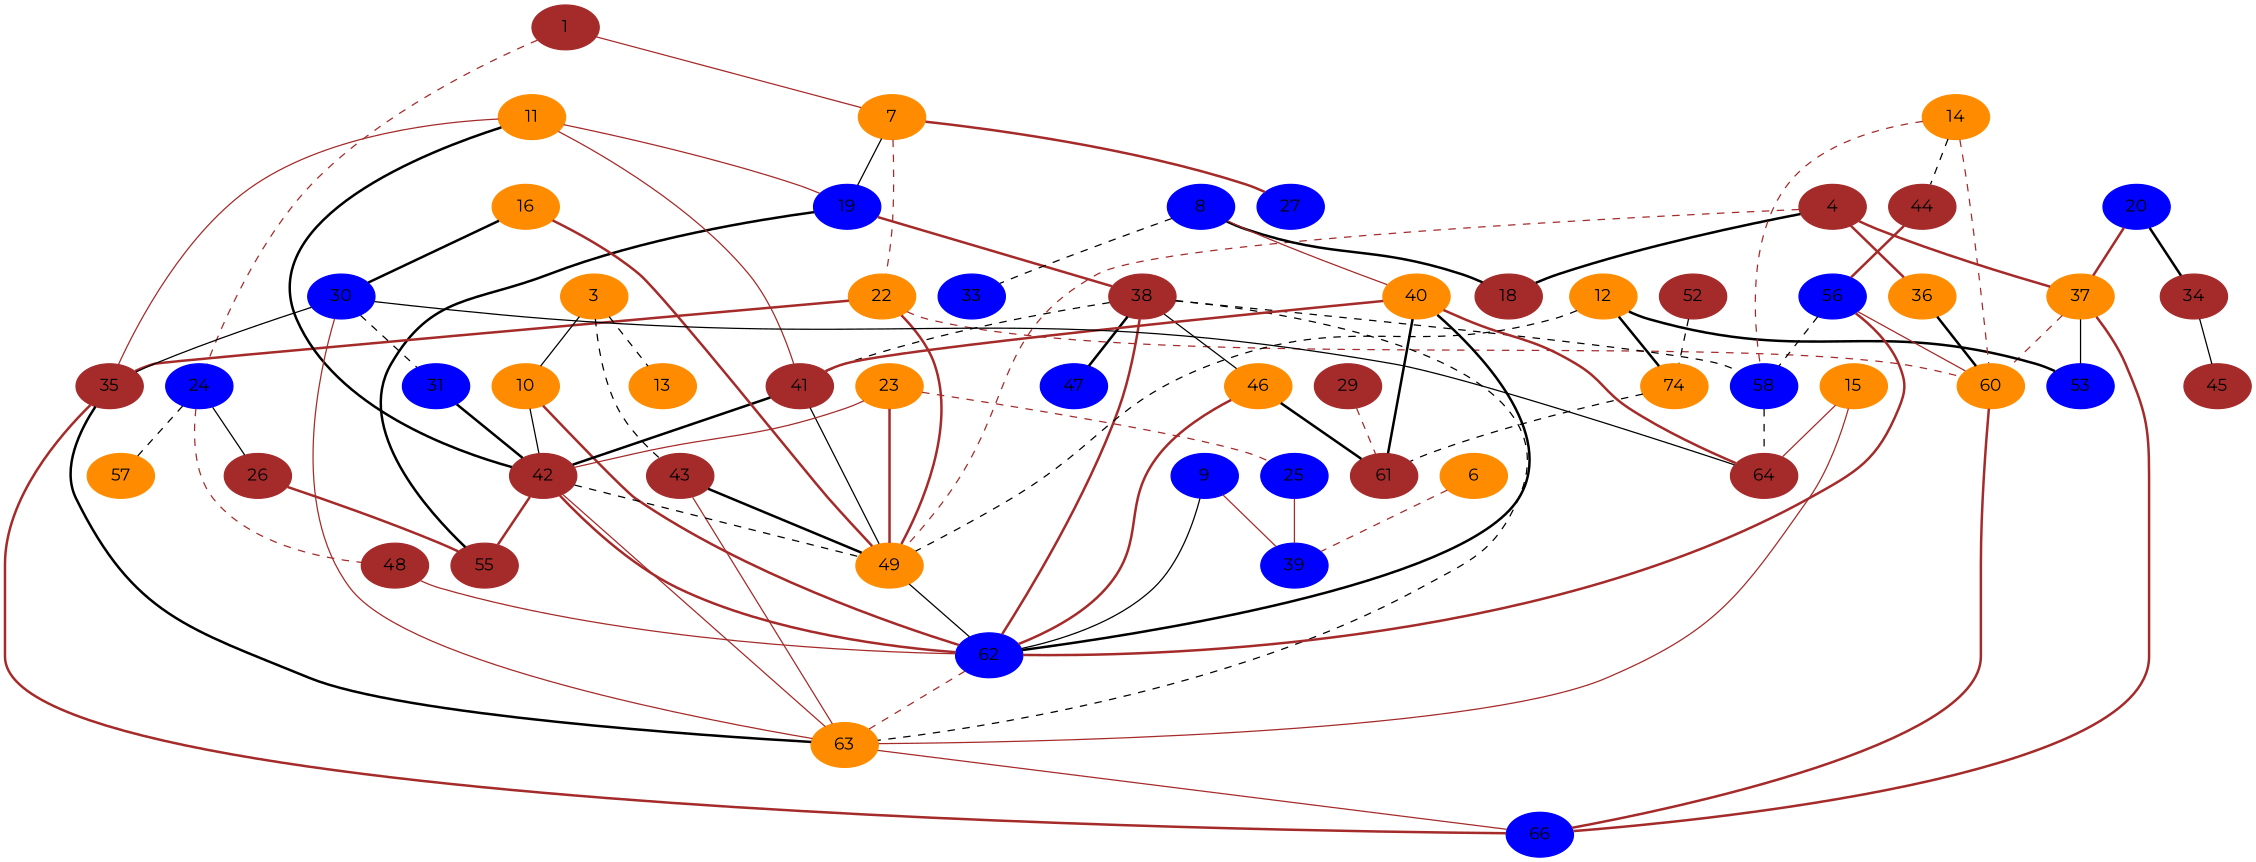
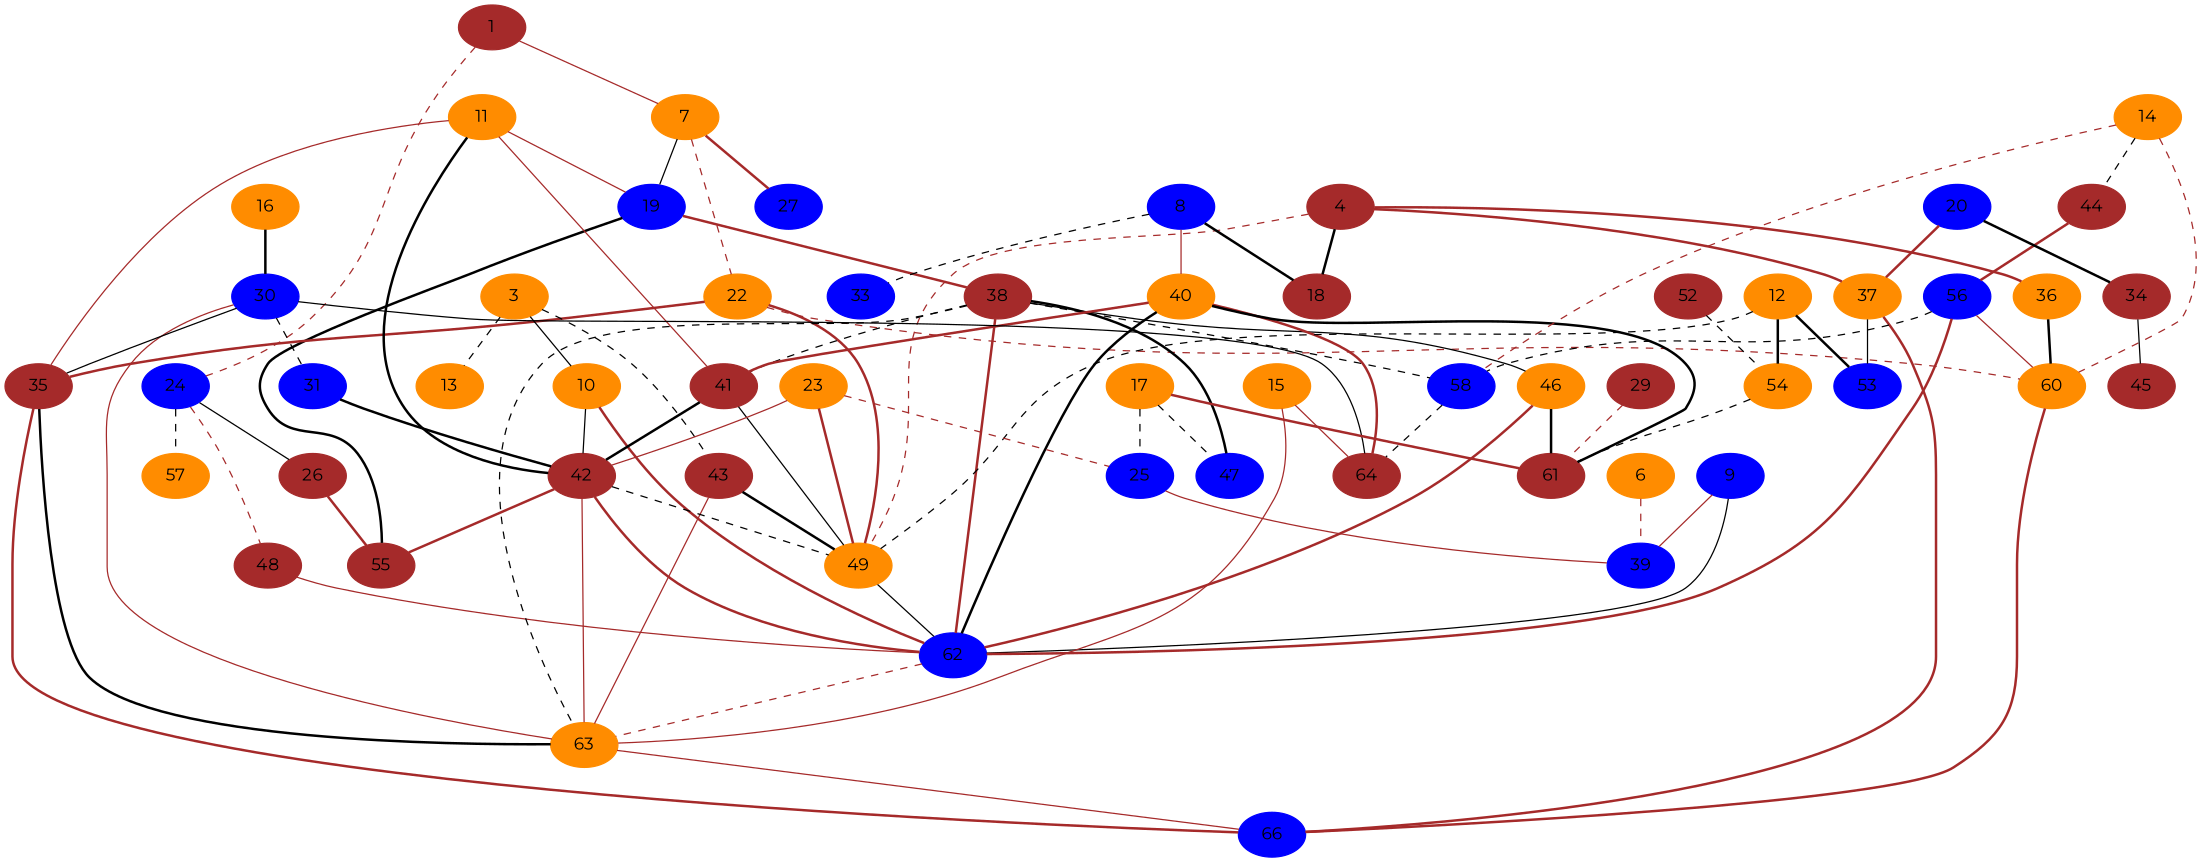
(2036, 341) -> none
(723, 371) -> none
none -> (1140, 386)
(1674, 386) -> (1778, 386)
